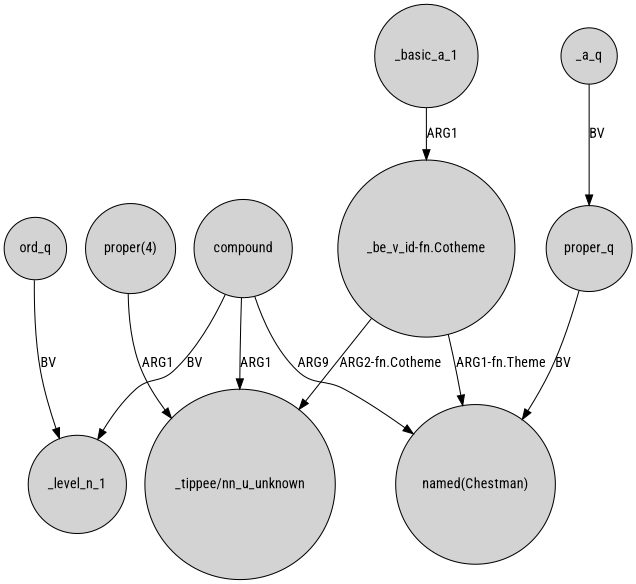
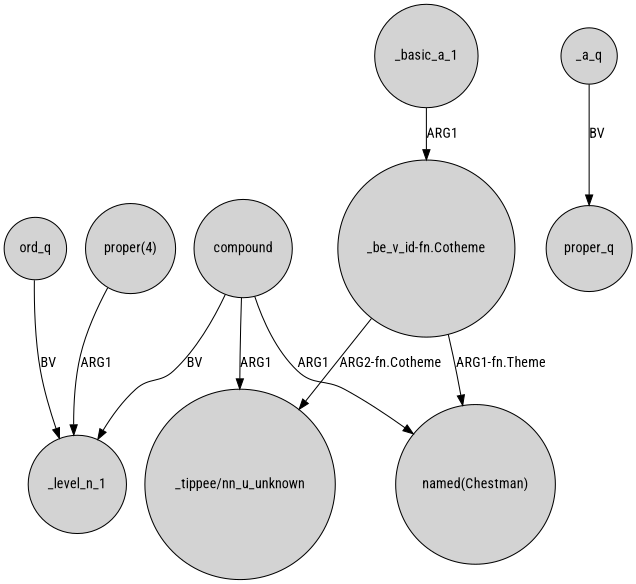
(558, 353) -> none
(136, 355) -> (81, 354)
(313, 363) -> (313, 363)
